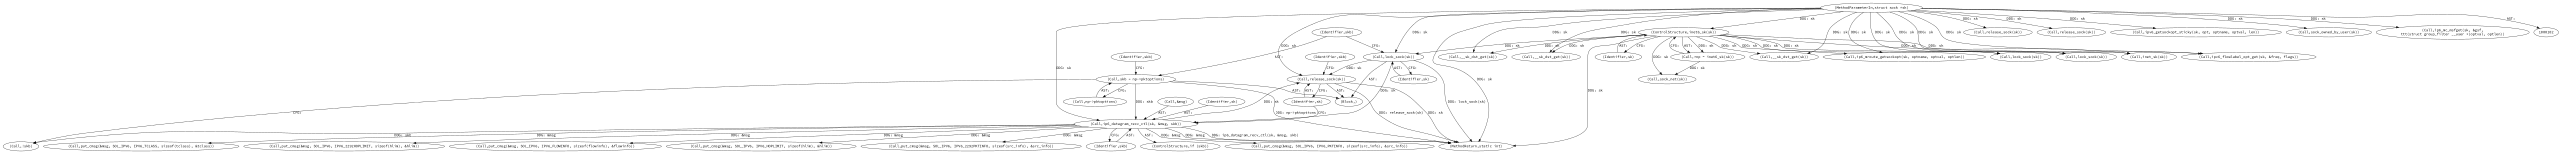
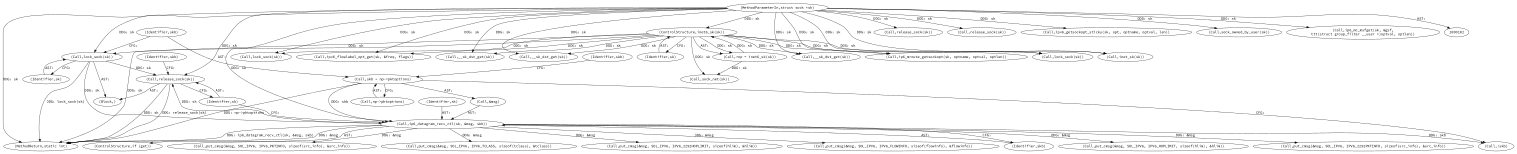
(1676, 46) -> (745, 46)
(1255, 86) -> (437, 91)
(1180, 146) -> (123, 146)
